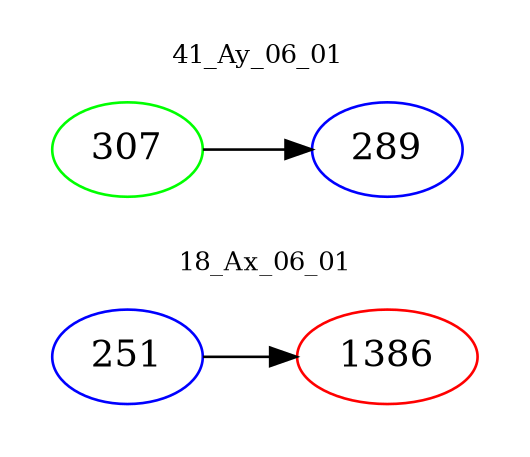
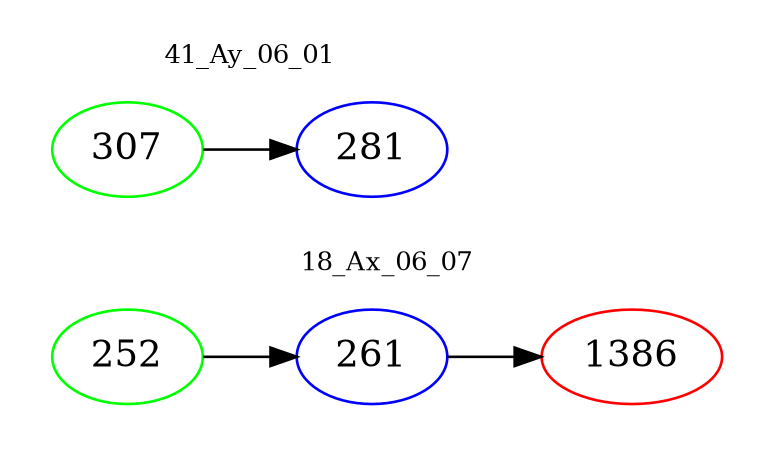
(387, 150) -> (372, 150)
(265, 264) -> (387, 264)
none -> (127, 357)
(127, 357) -> (372, 357)
